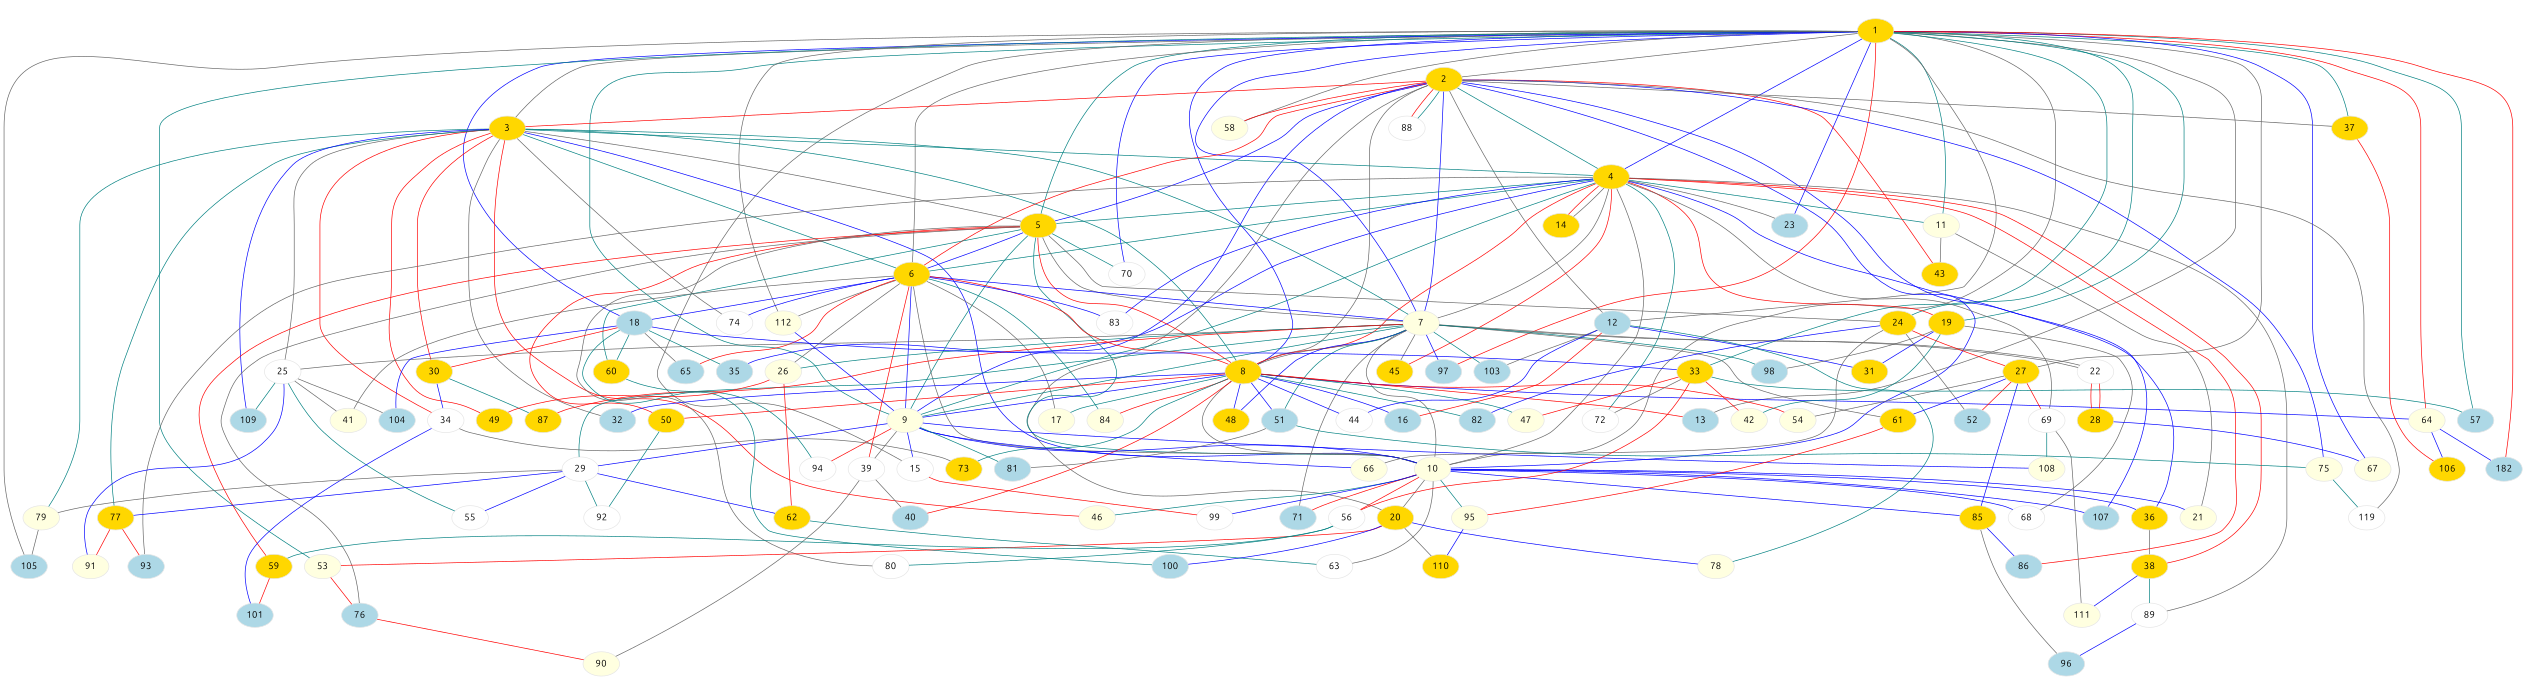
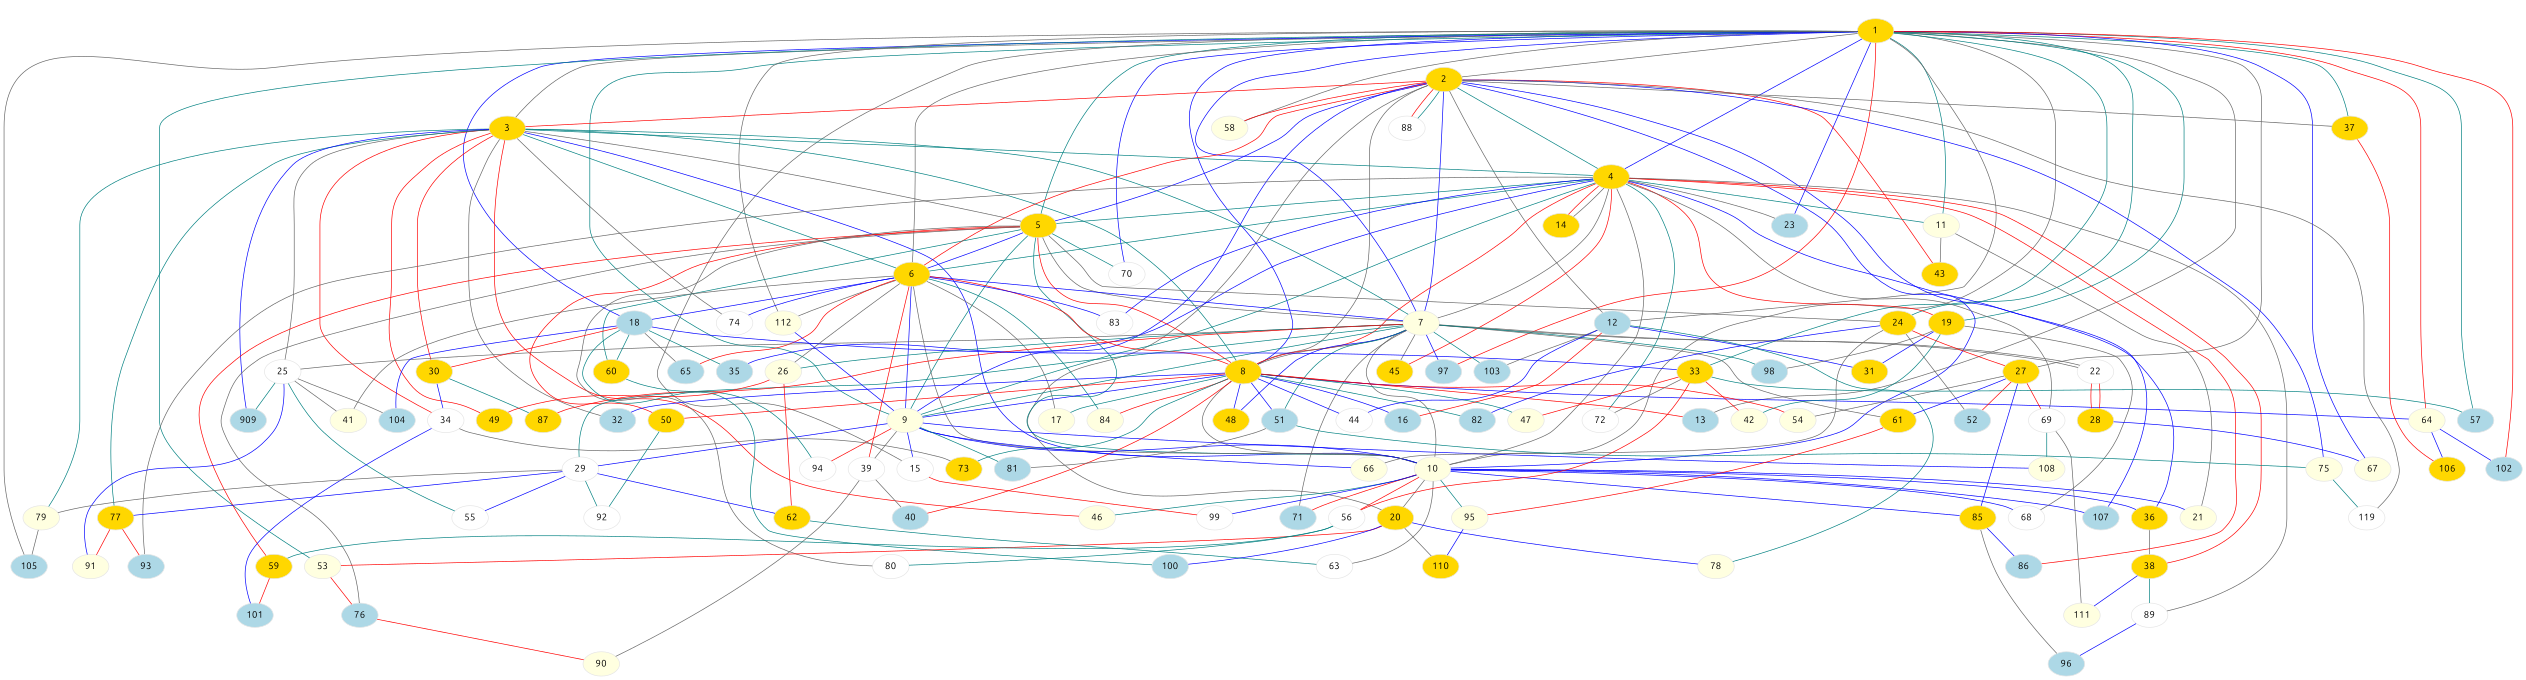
(248, 420) -> (248, 420)
(2504, 469) -> (2504, 469)
